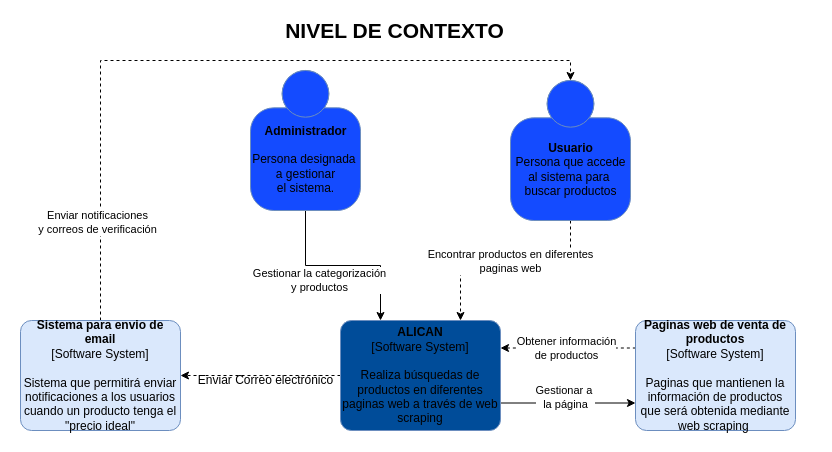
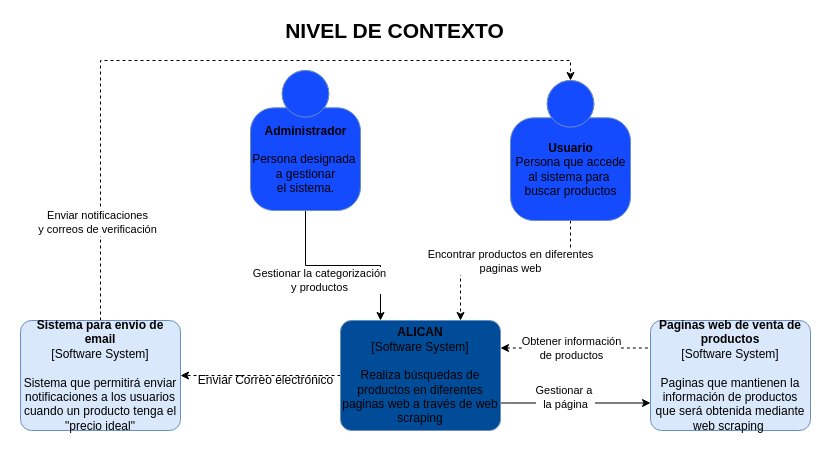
(716, 376) -> (731, 376)
